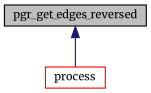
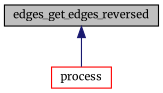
(75, 16) -> (81, 16)
